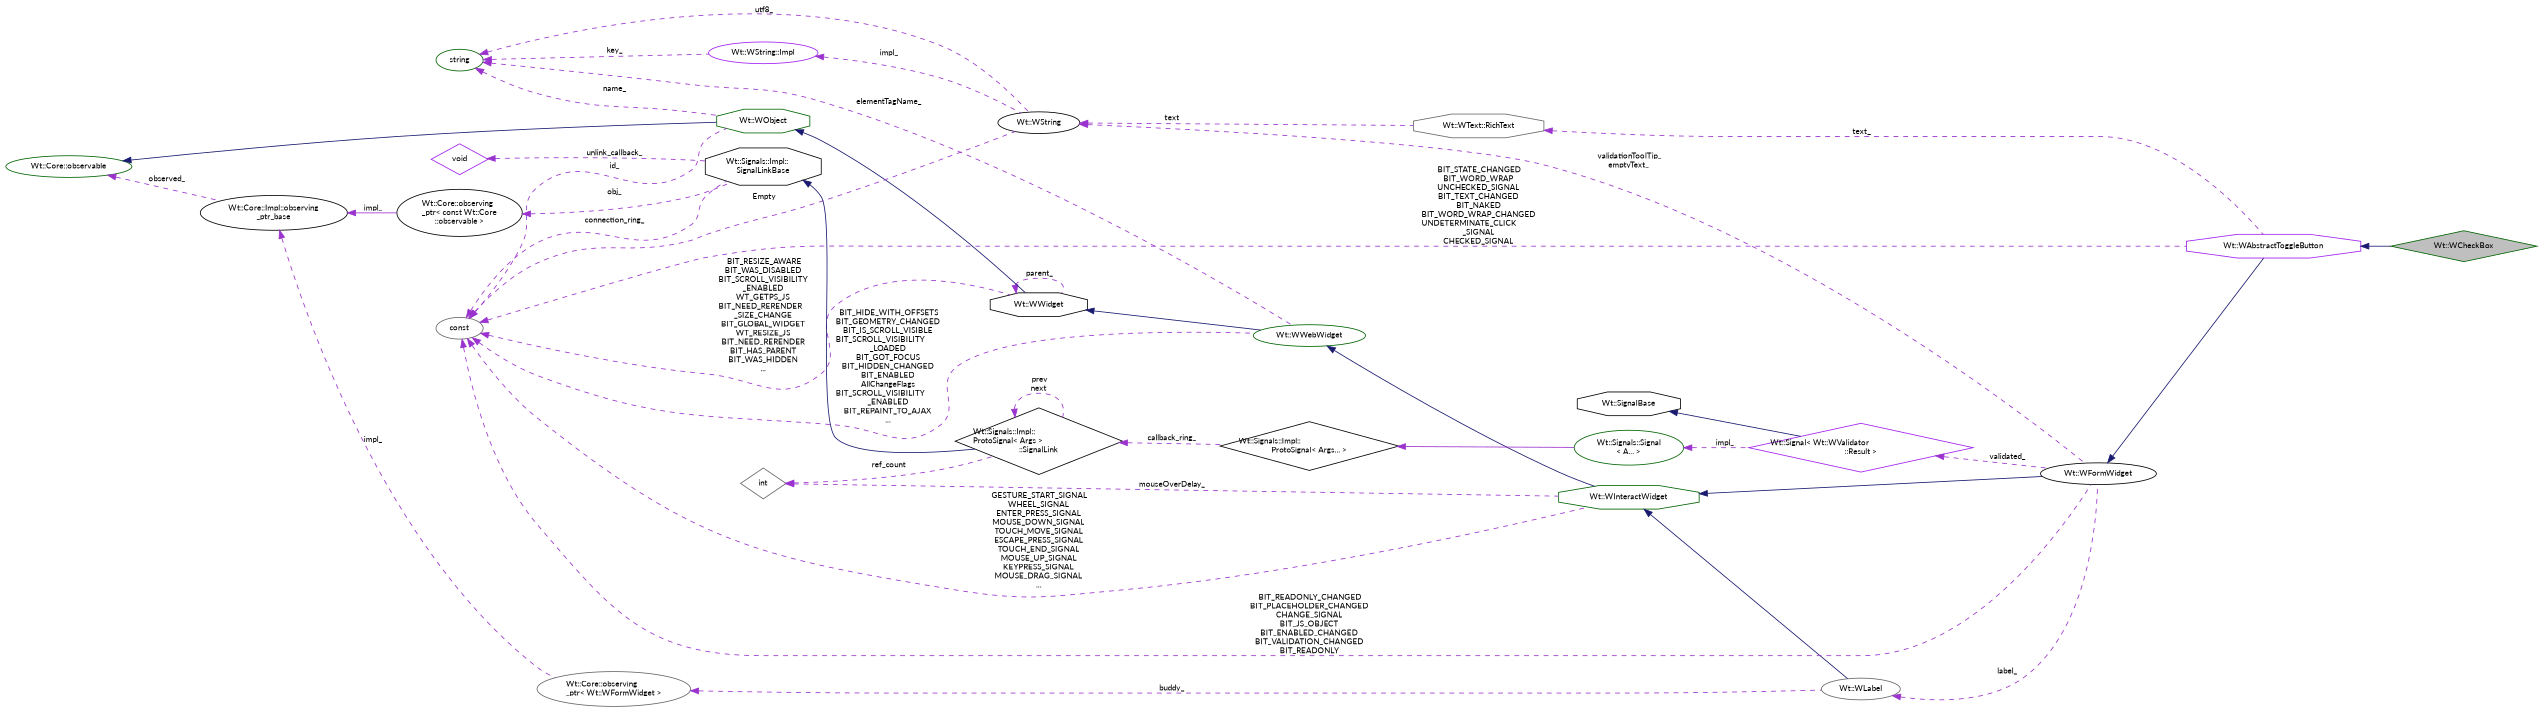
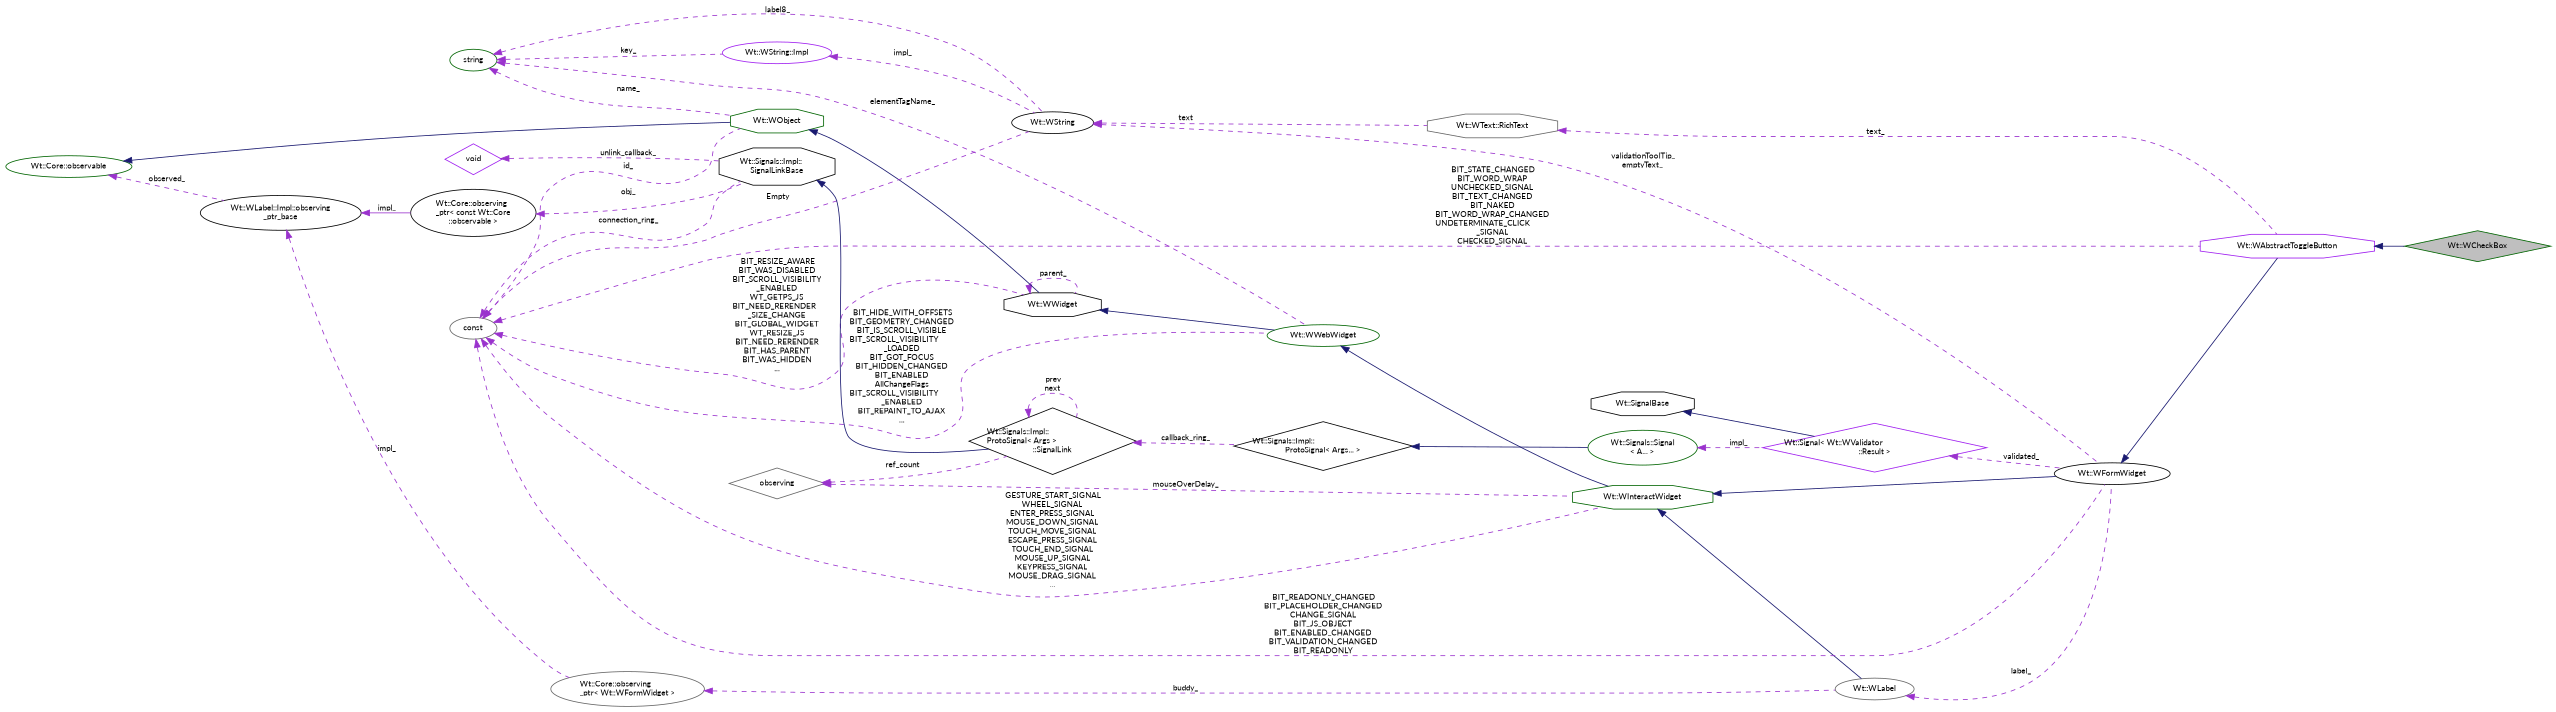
(763, 10) -> (777, 10)
(274, 213) -> (281, 213)
(1490, 447) -> (1504, 447)
(763, 483) -> (777, 483)
